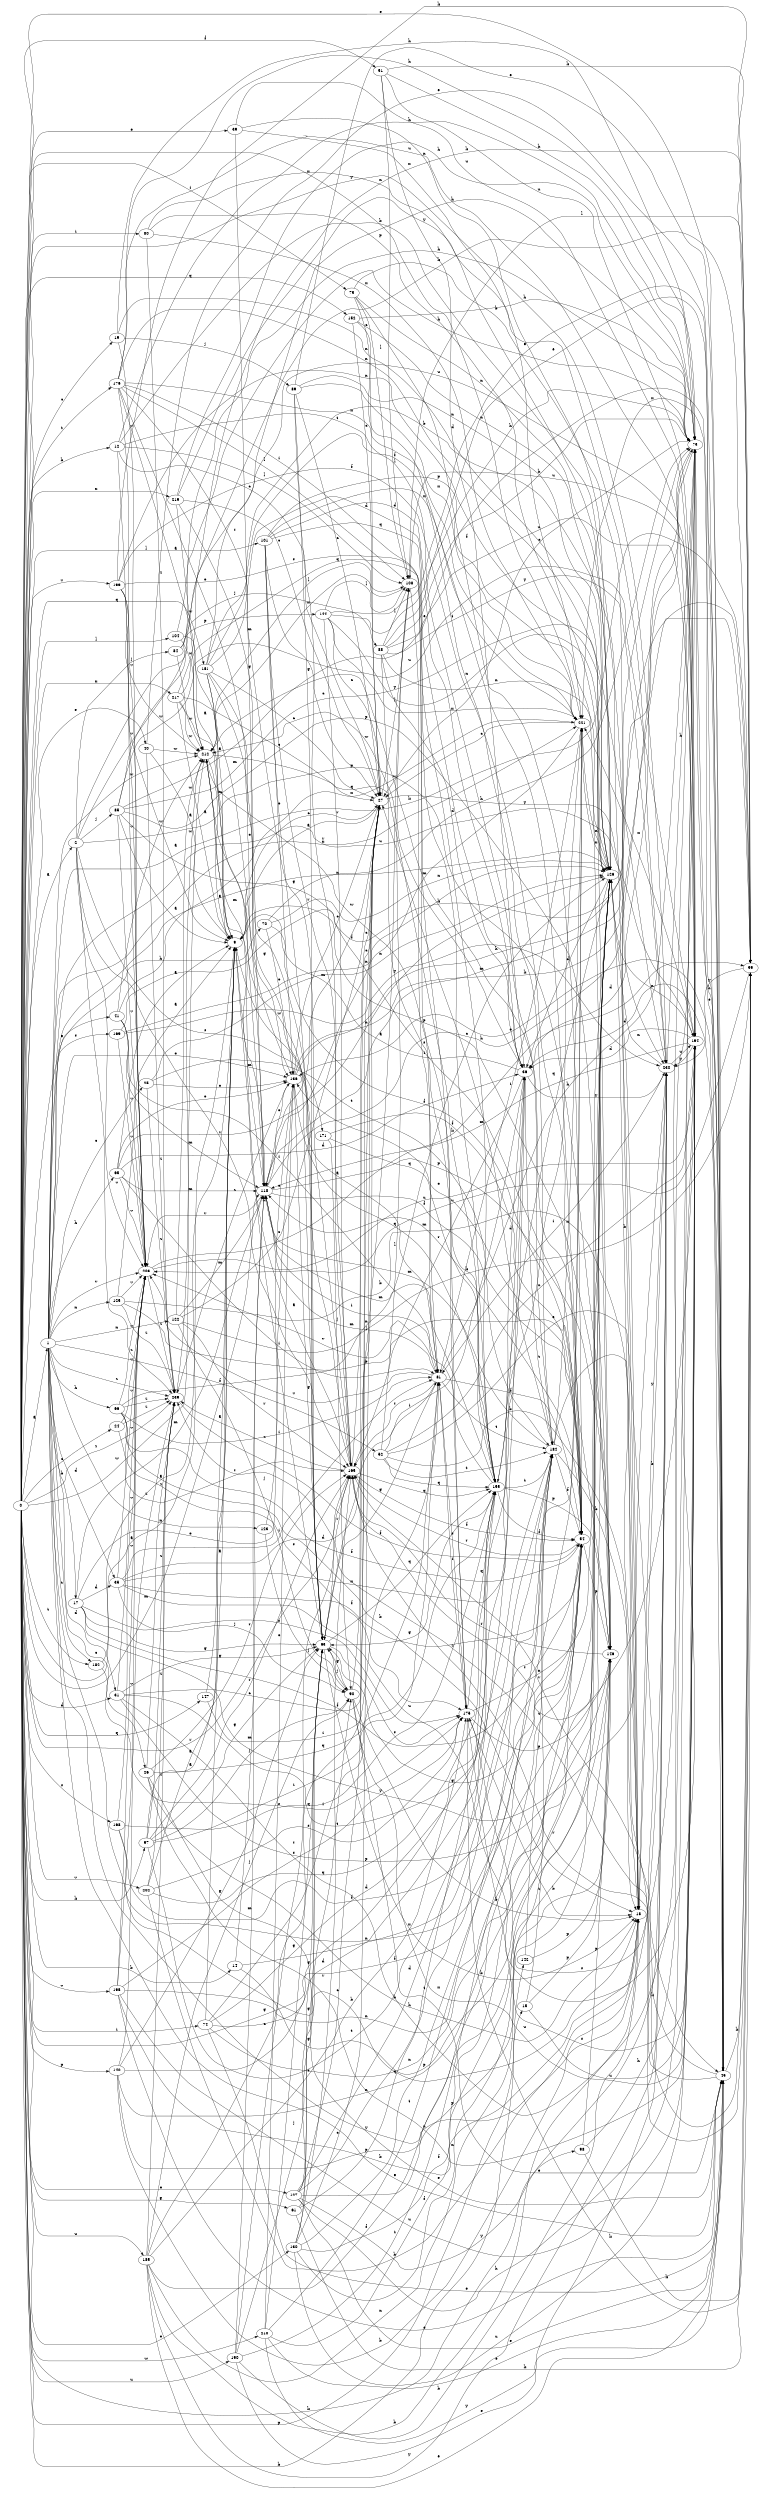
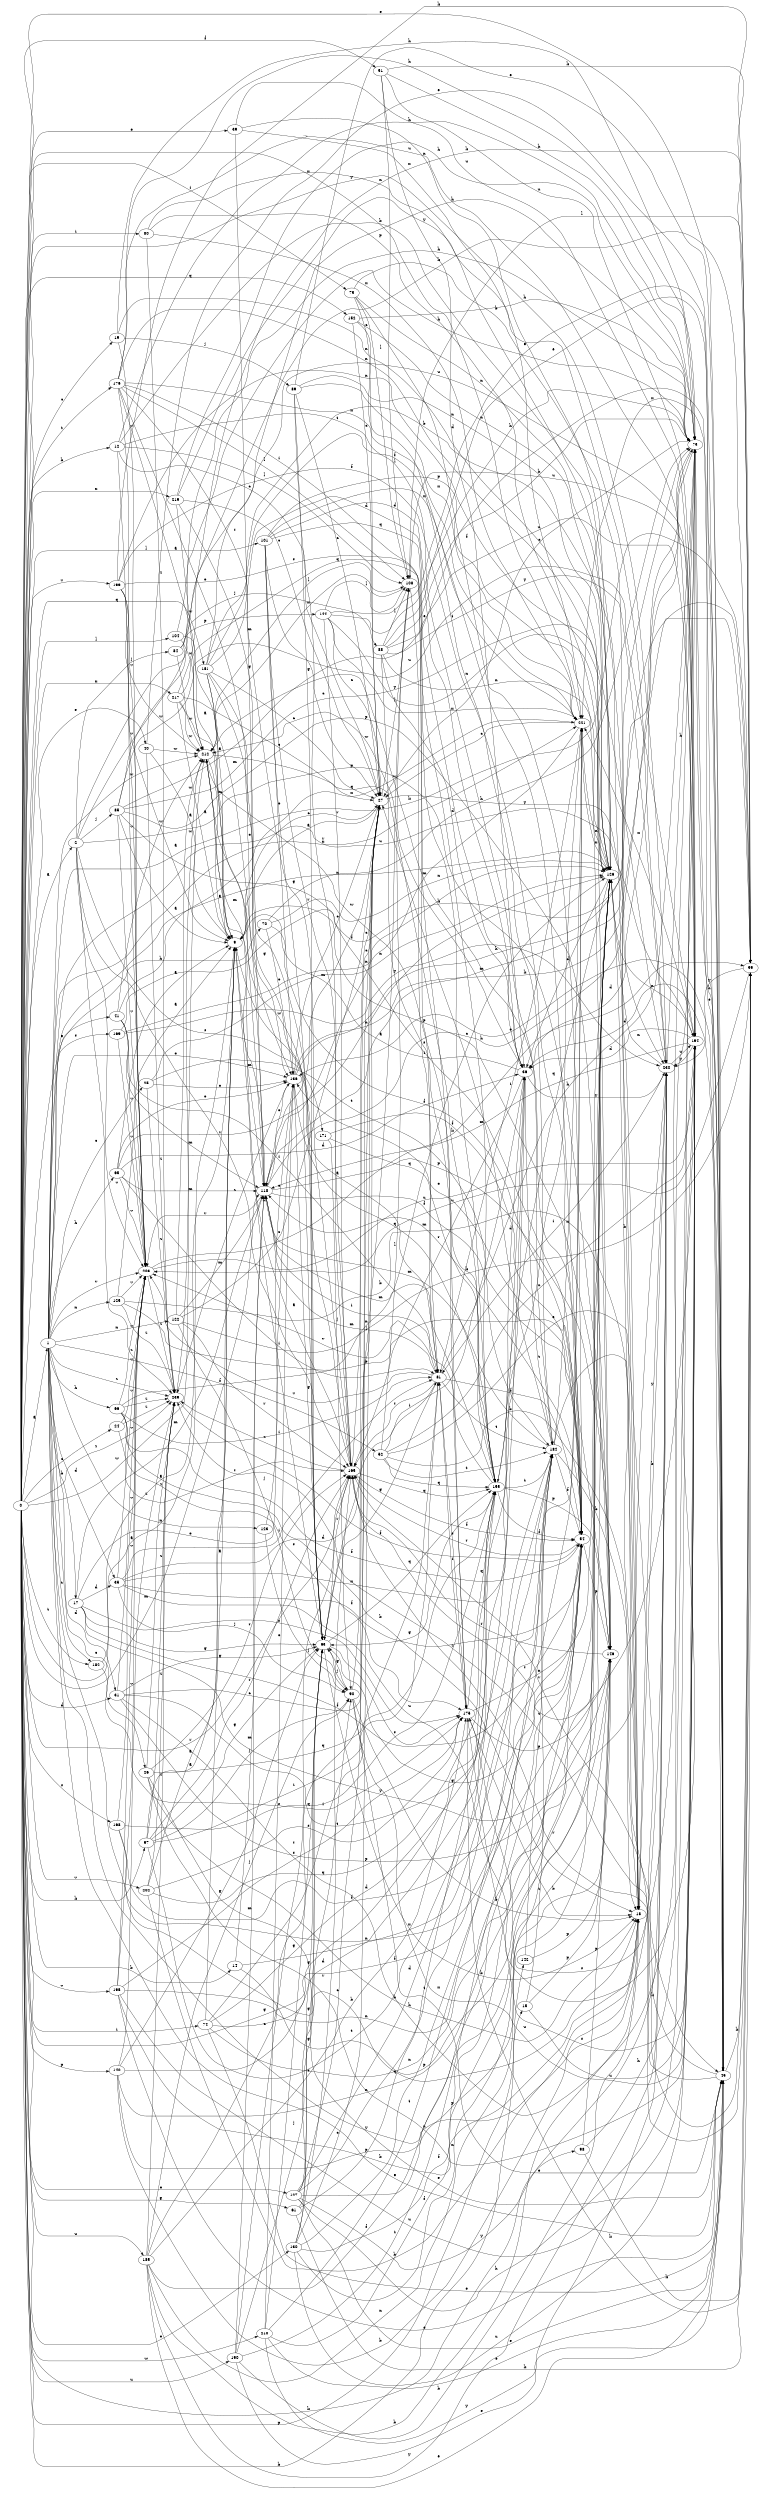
(205, 1697) -> none
